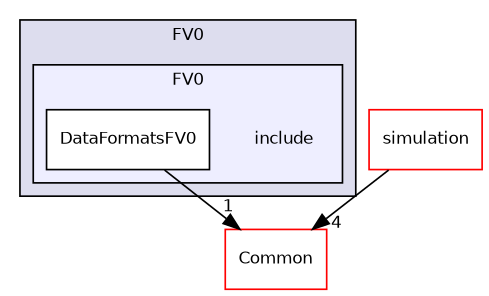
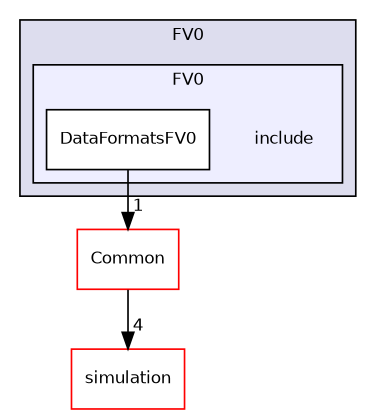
(367, 187) -> (128, 311)
